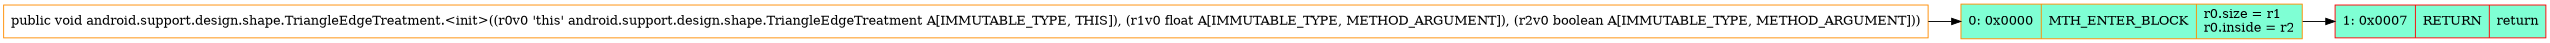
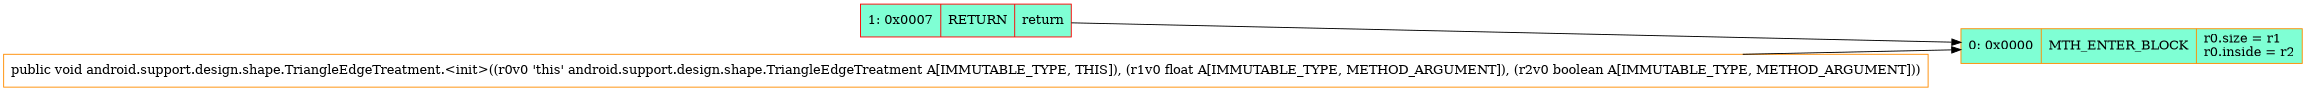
(2314, 21) -> (1511, 32)
